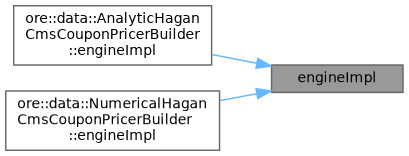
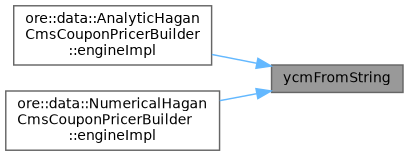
(337, 79) -> (337, 79)
